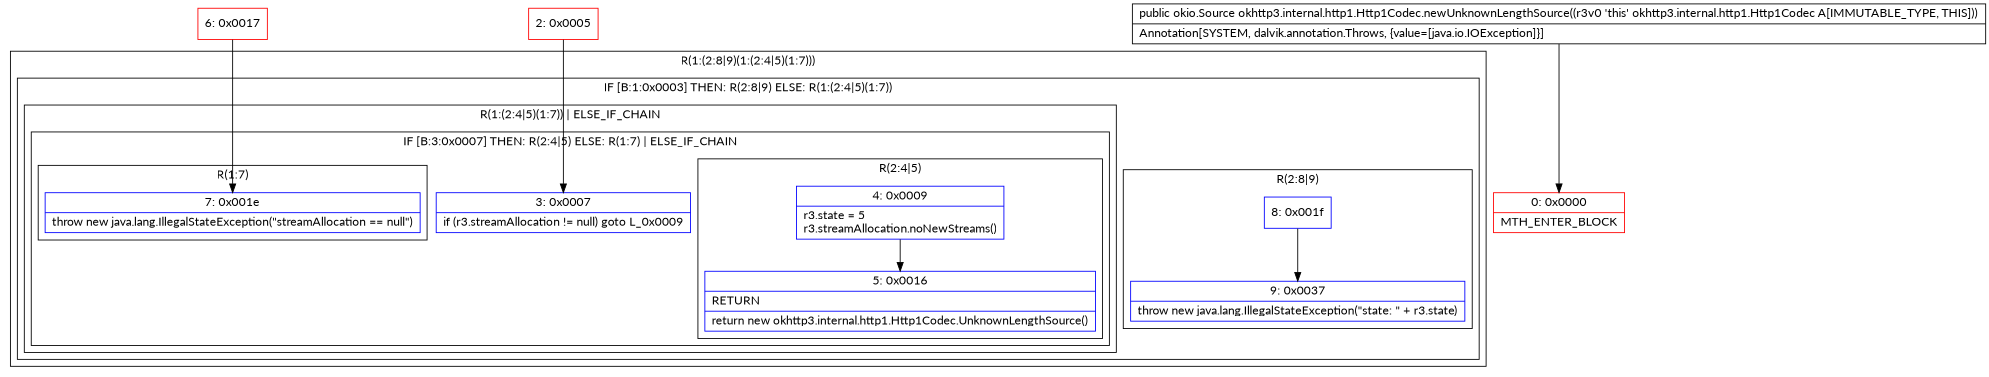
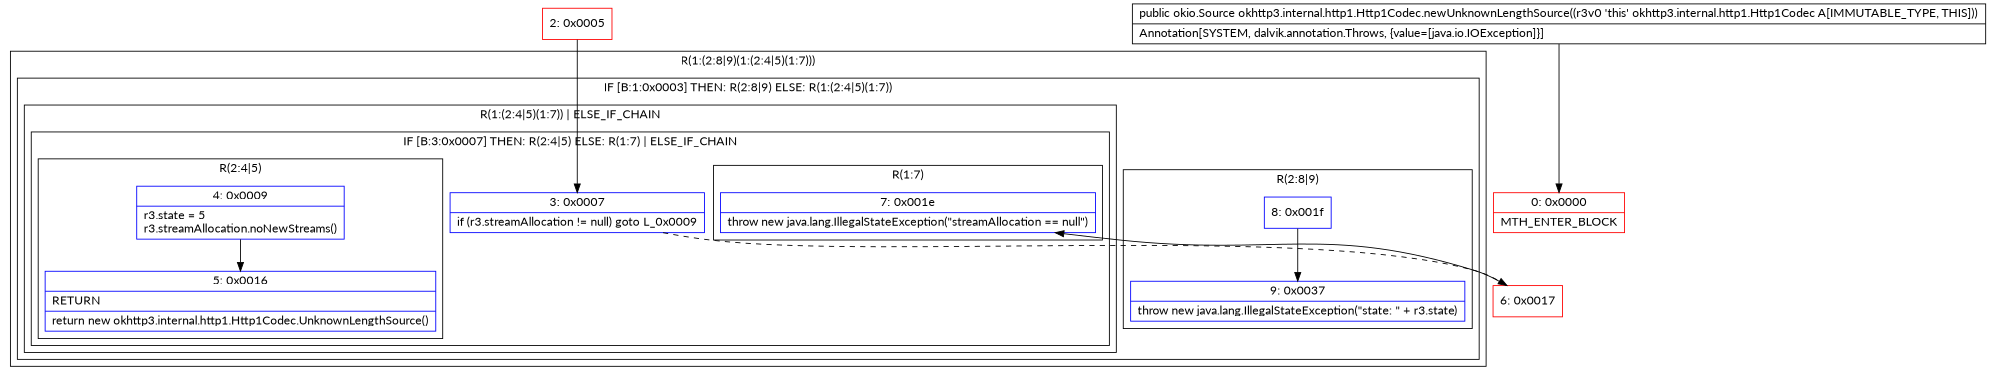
none -> (1083, 246)
